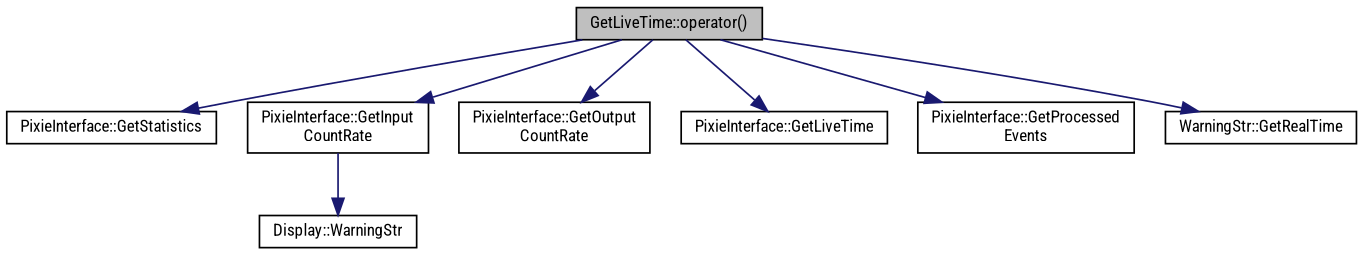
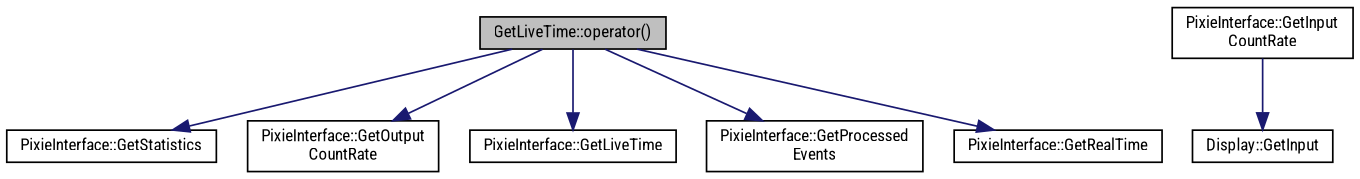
(527, 68) -> none
(1261, 128) -> (1058, 146)
(338, 232) -> (1263, 146)
